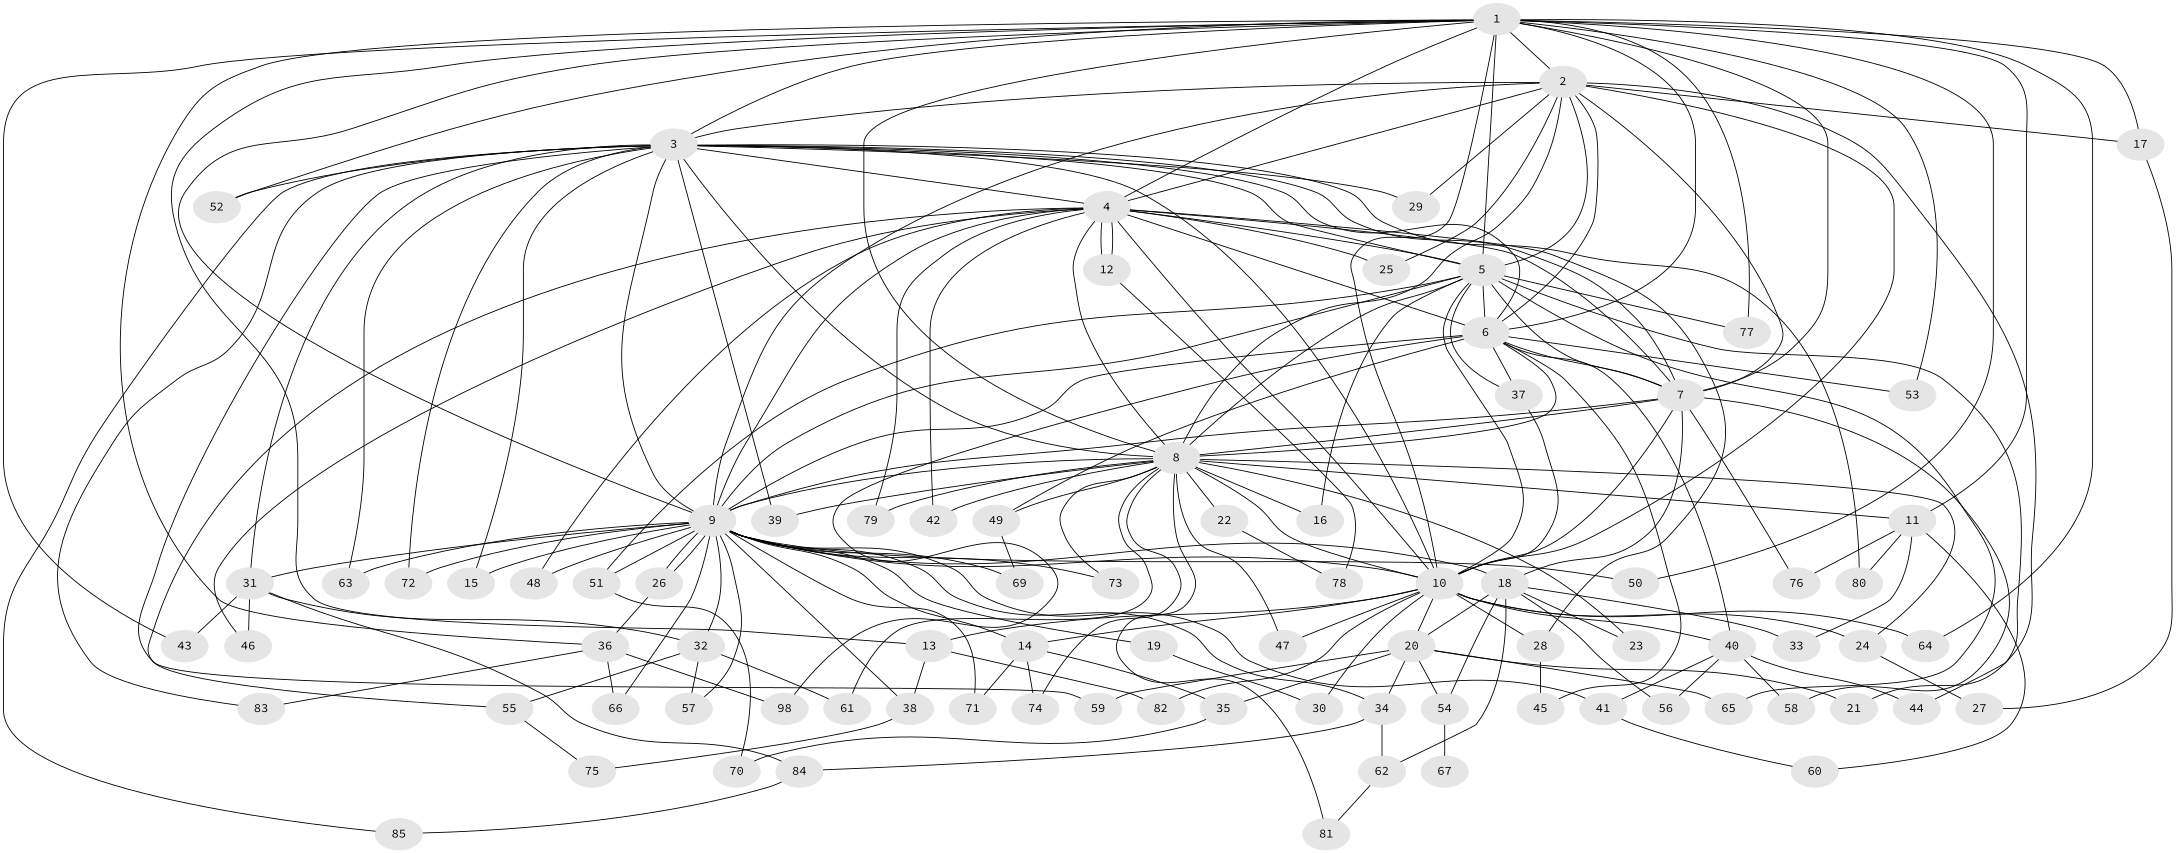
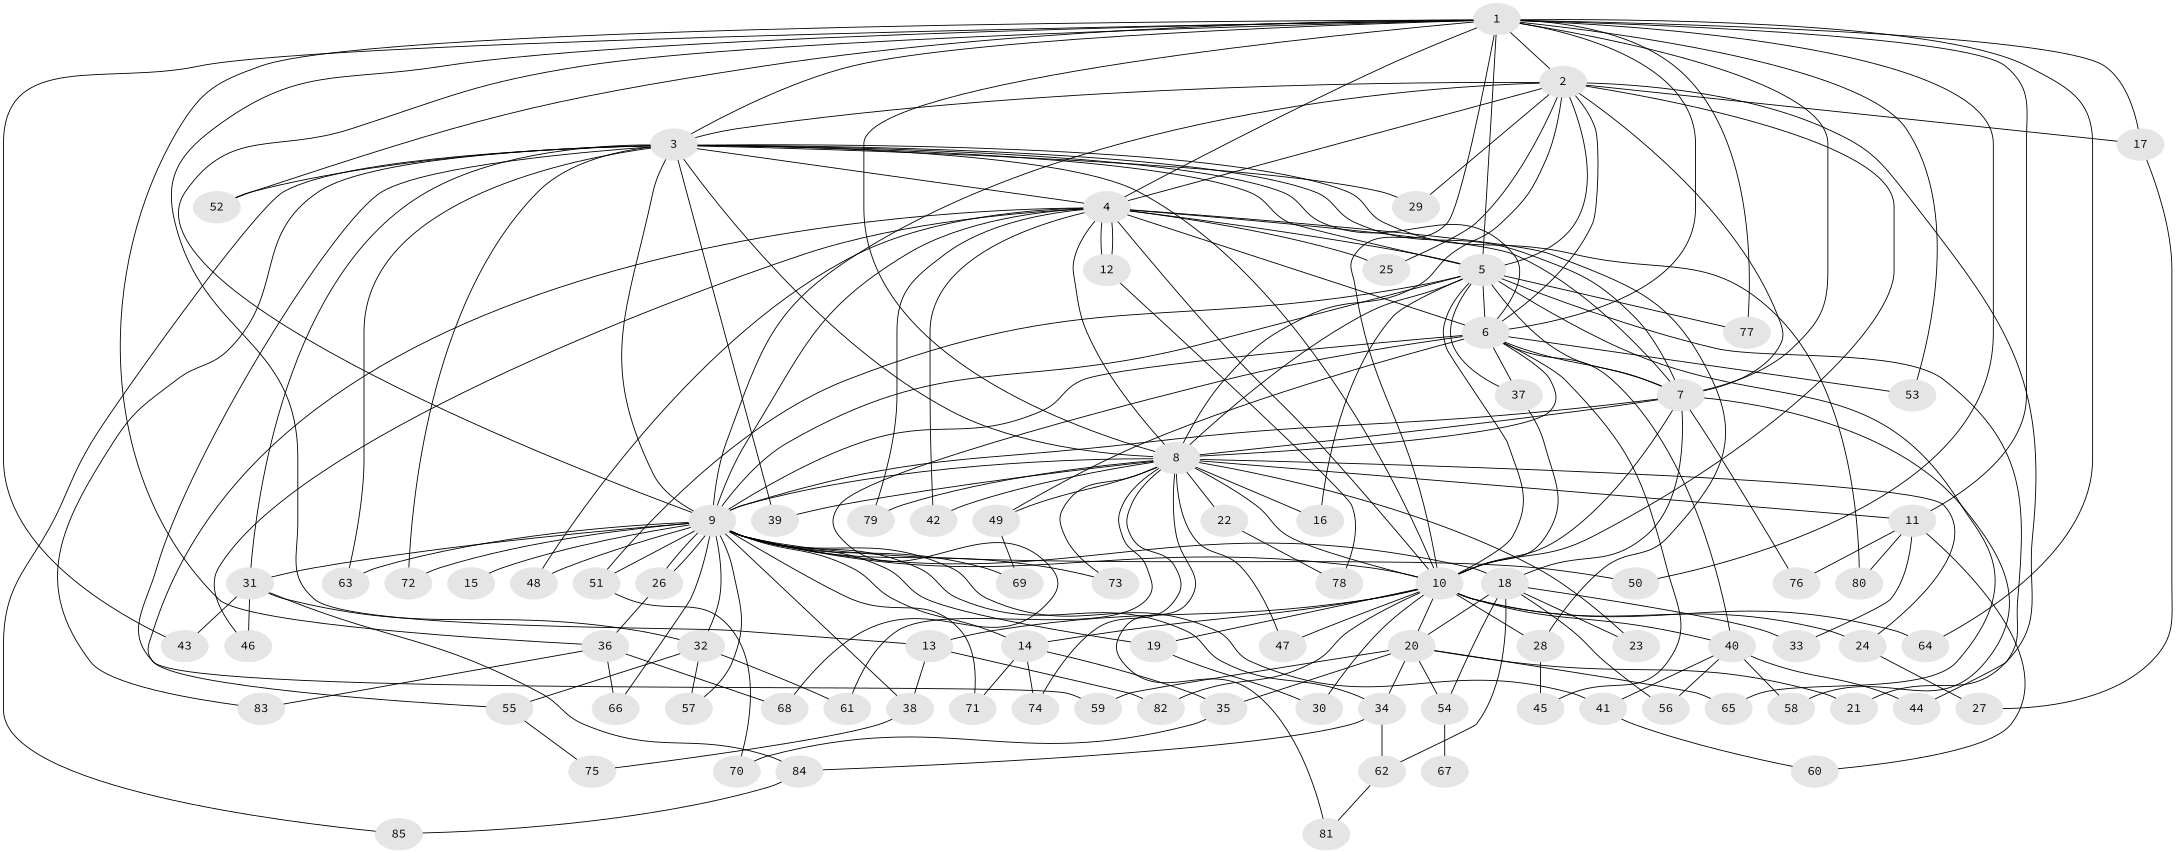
(523, 328) -> none
none -> (1285, 617)
(785, 709) -> (785, 709)
